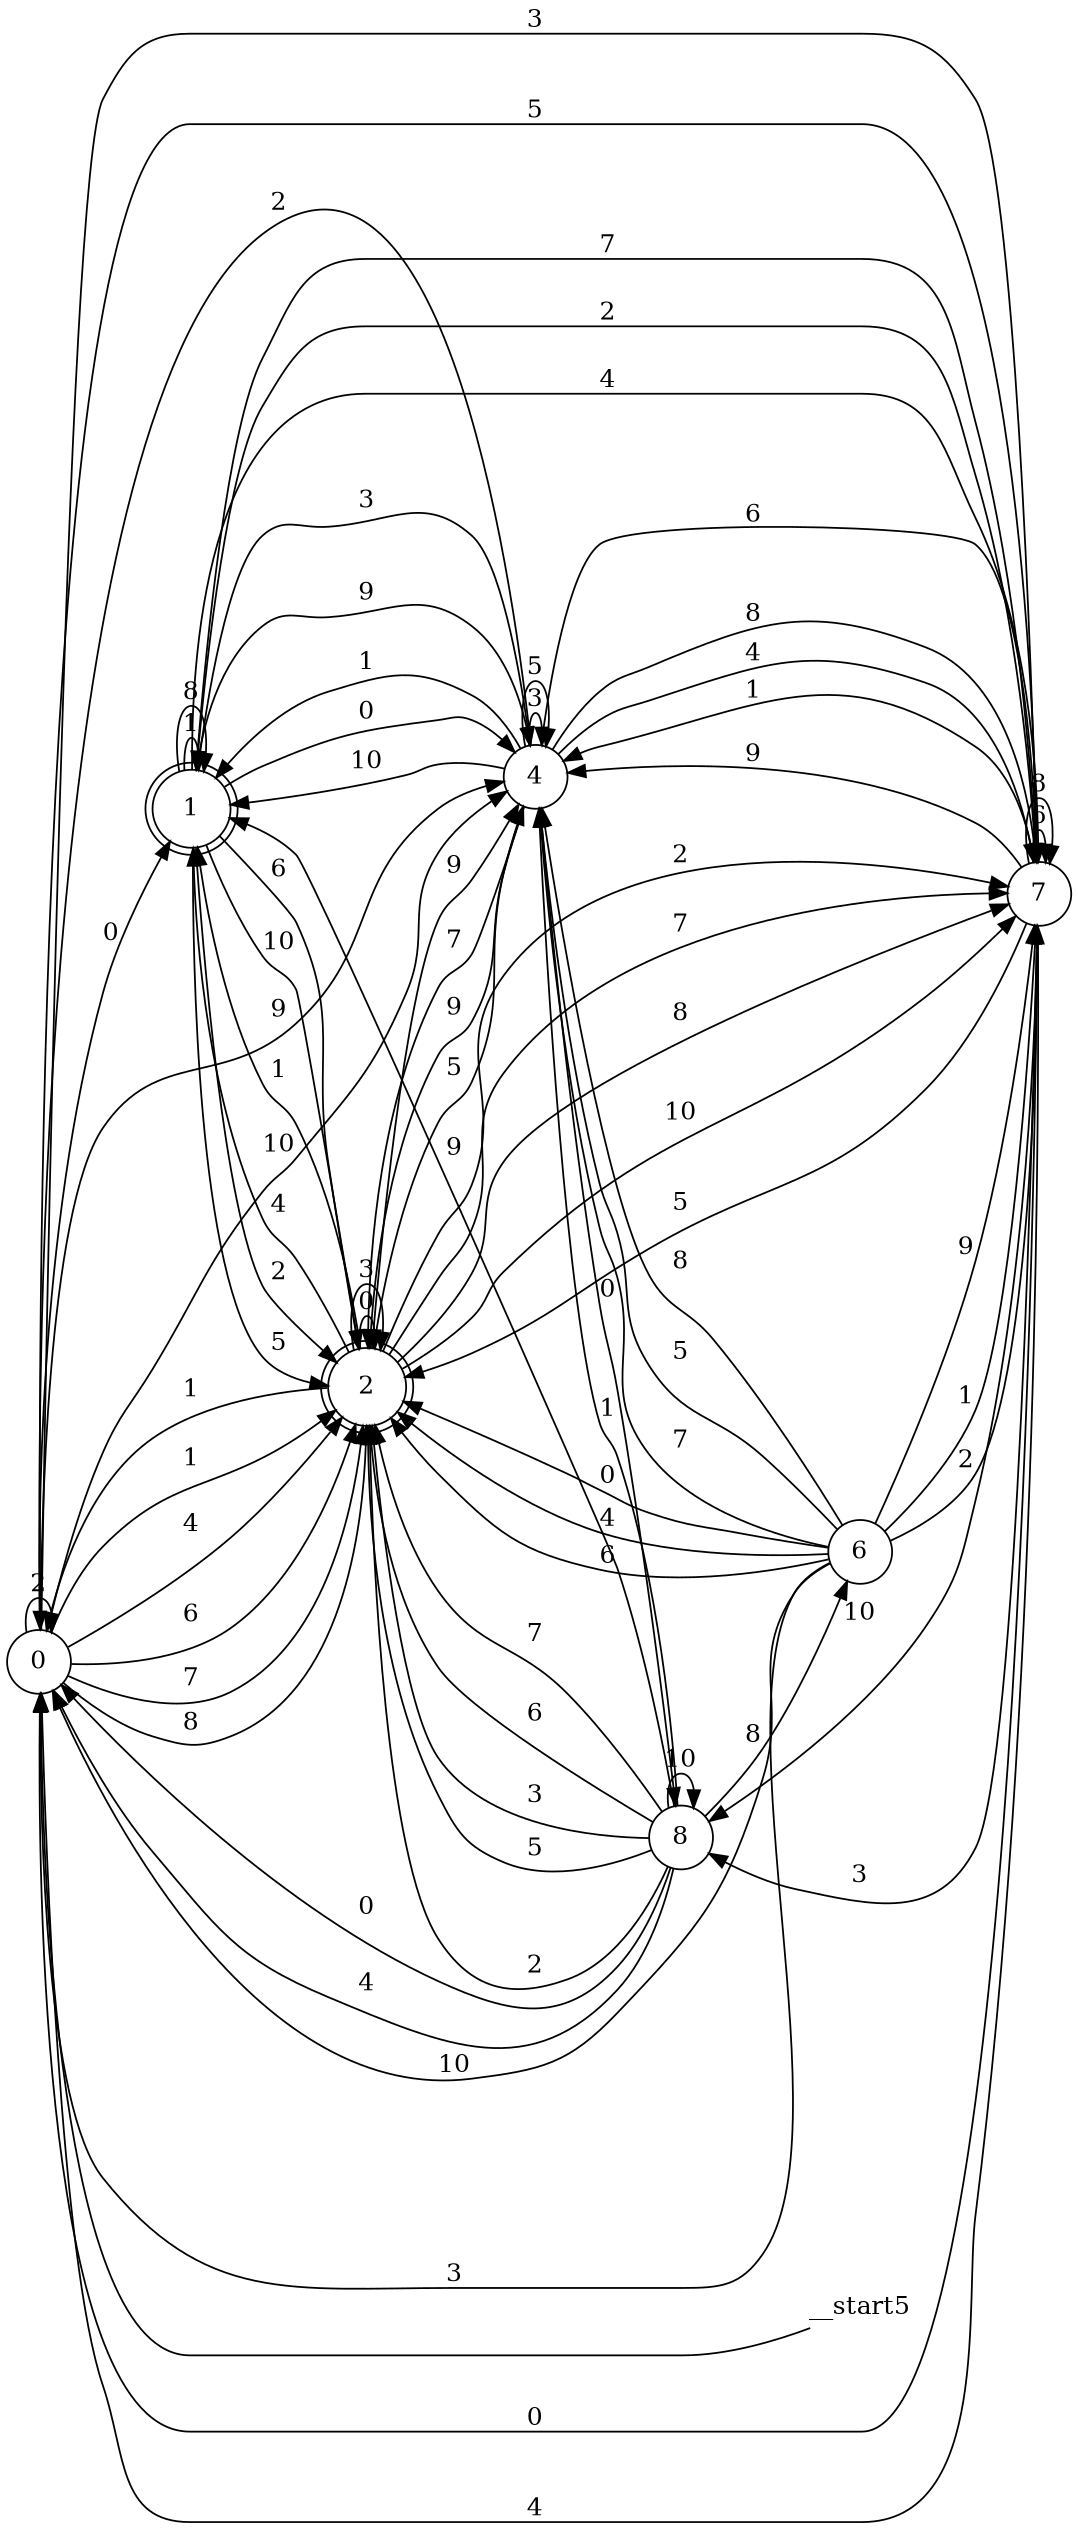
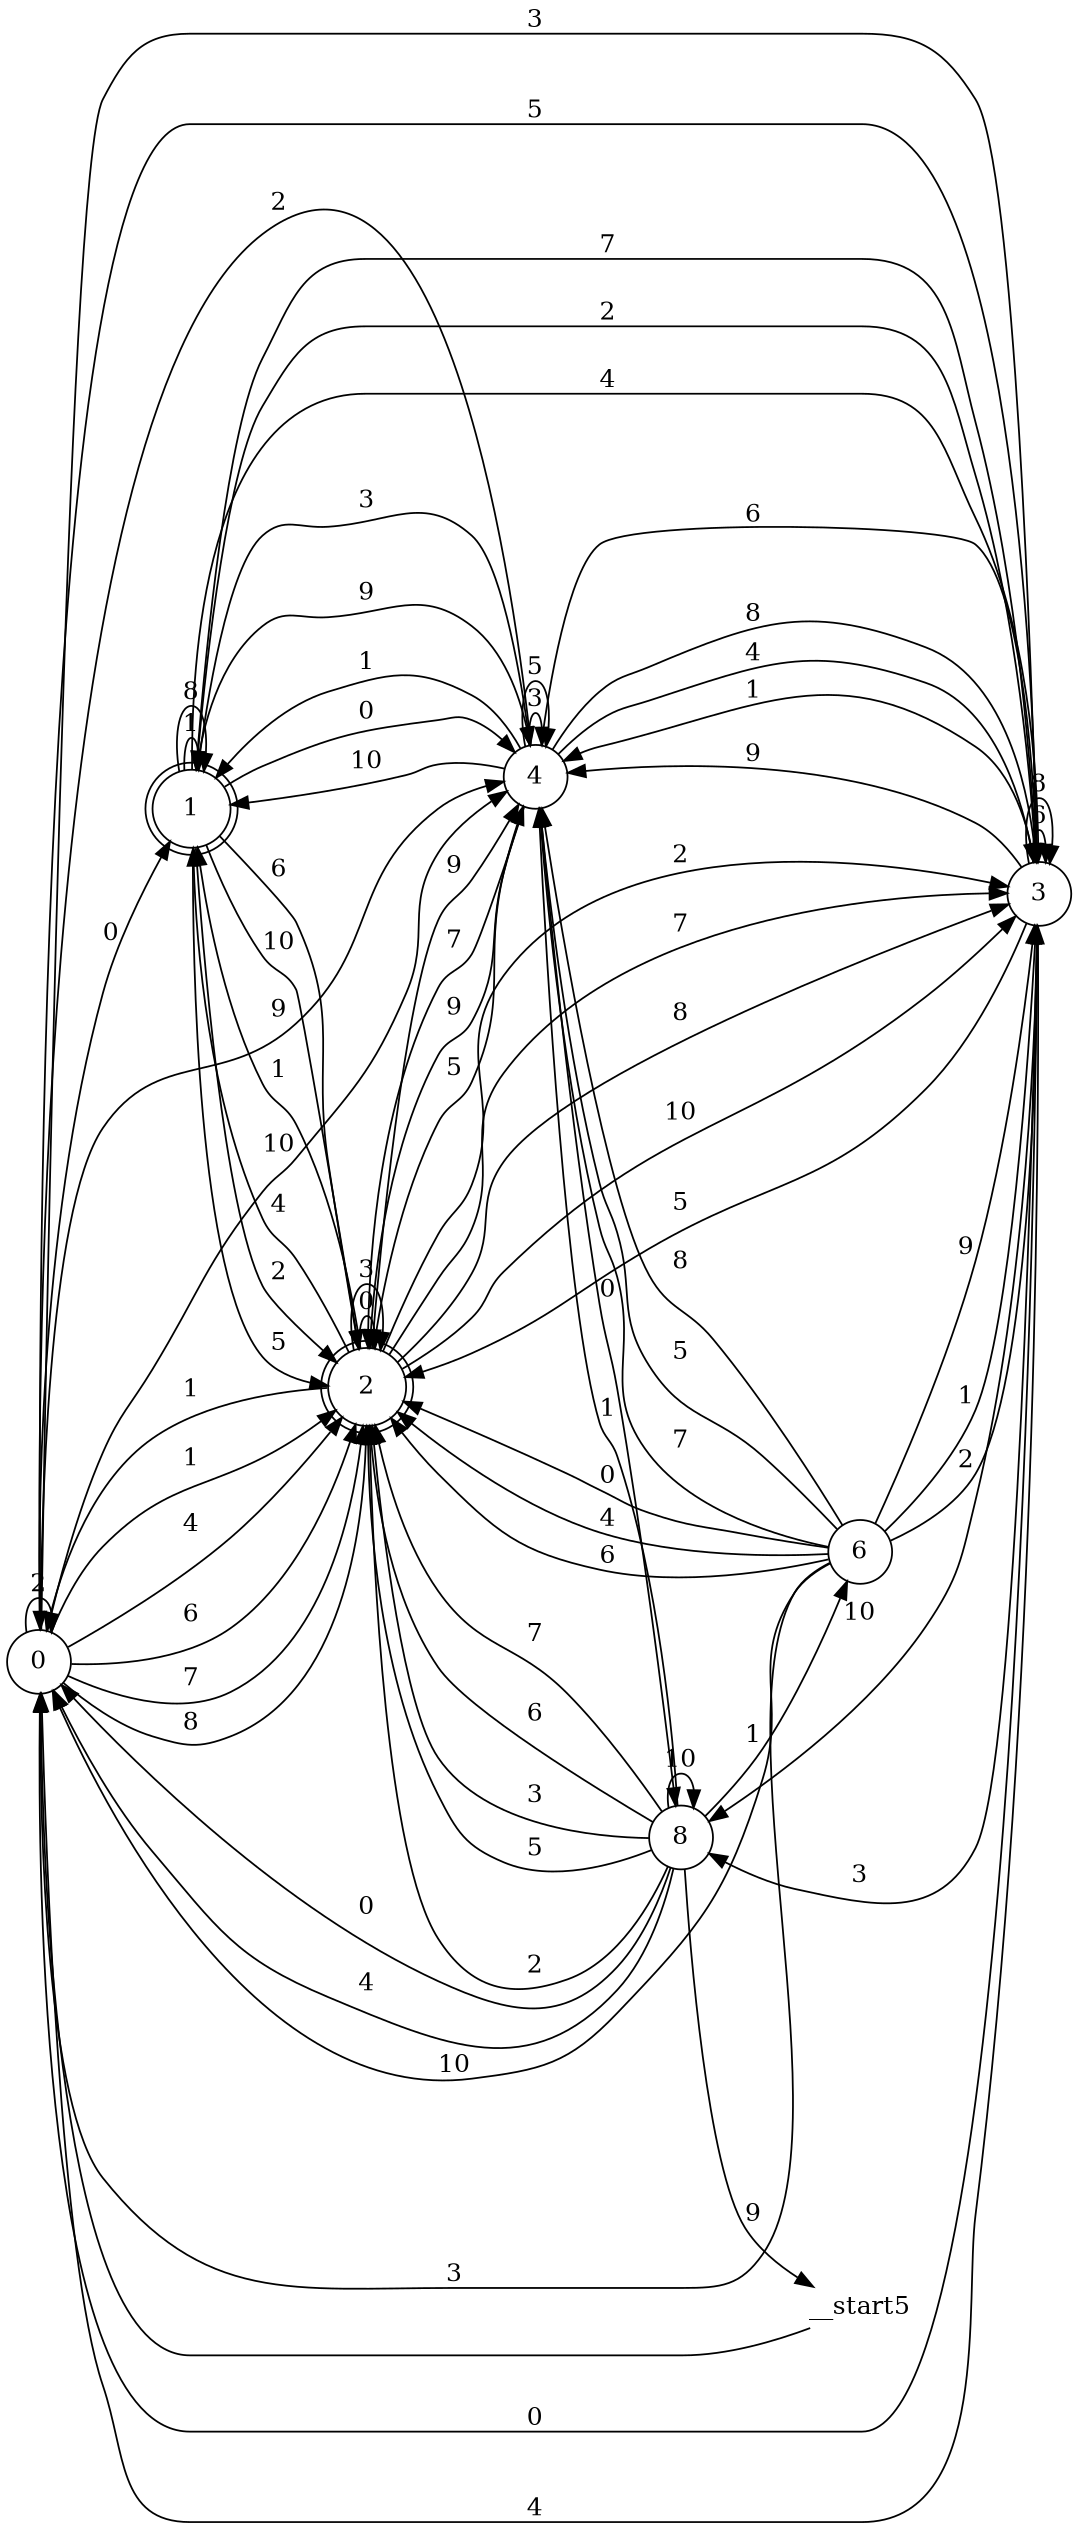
(1039, 894) -> (1039, 894)
(509, 1320) -> (707, 2087)
(754, 1735) -> (754, 1735)
